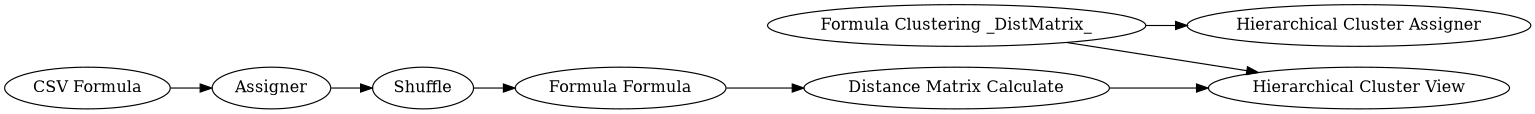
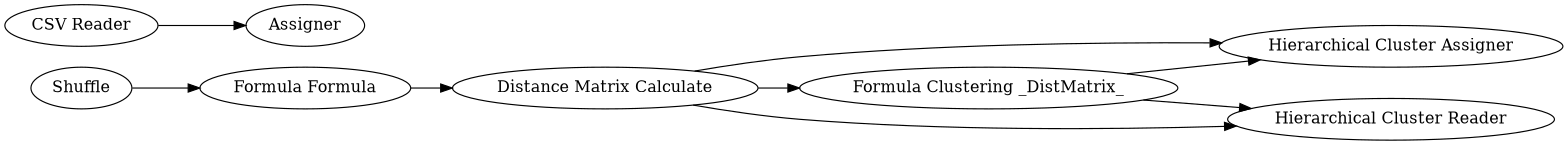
none -> (952, 47)
(87, 88) -> (81, 25)
(346, 88) -> none
none -> (773, 88)
(1359, 88) -> (1391, 119)
